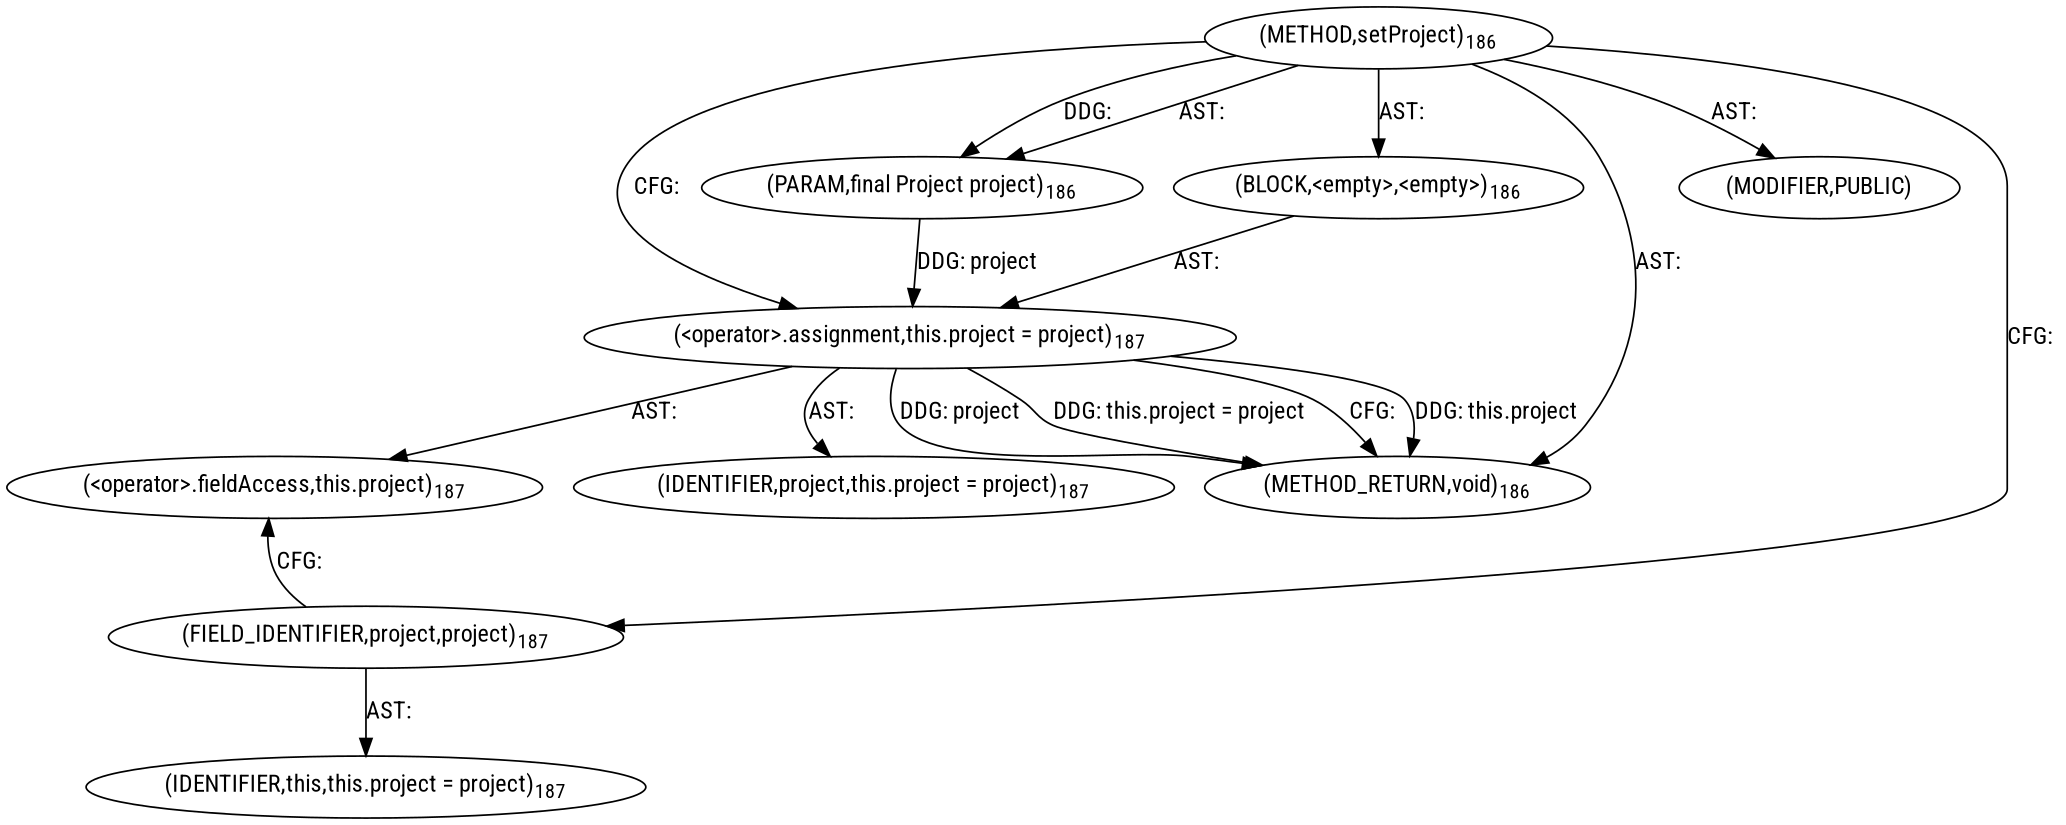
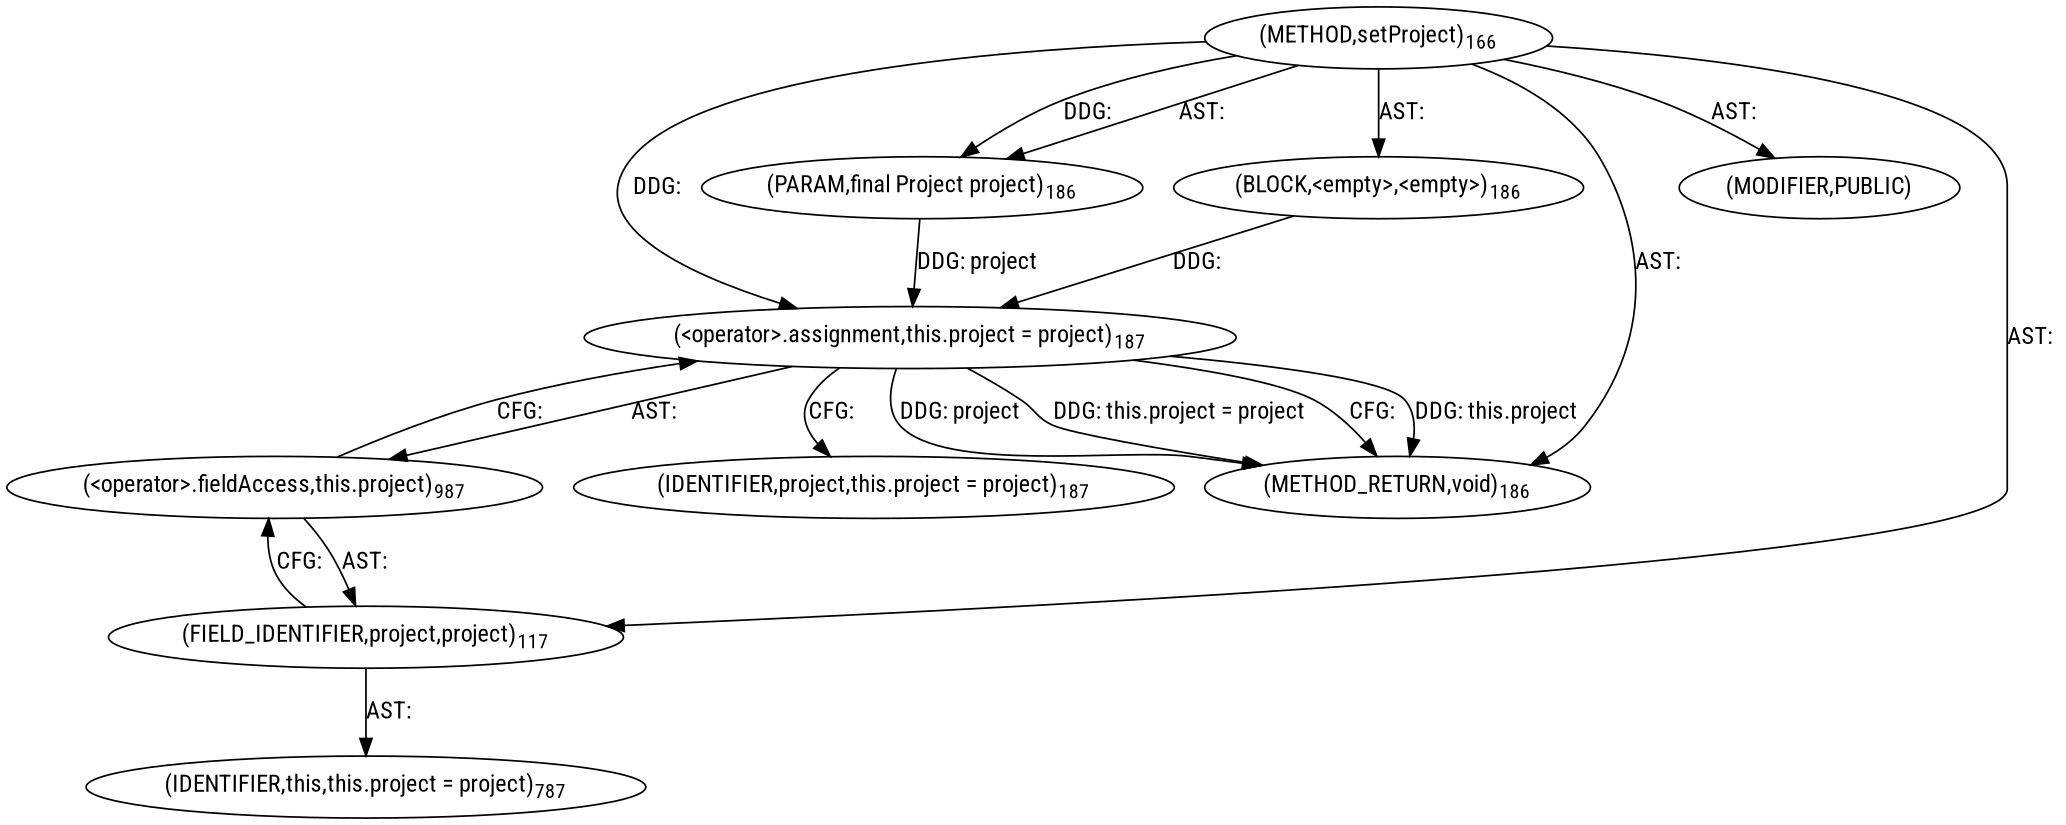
(1482, 35) -> (1482, 35)
(660, 188) -> (660, 188)
(1200, 263) -> (1200, 263)
(2033, 338) -> (2033, 338)
none -> (505, 398)
(834, 412) -> (834, 412)
(450, 485) -> (450, 485)
none -> (330, 552)
(534, 635) -> (534, 635)
(551, 784) -> (551, 784)
